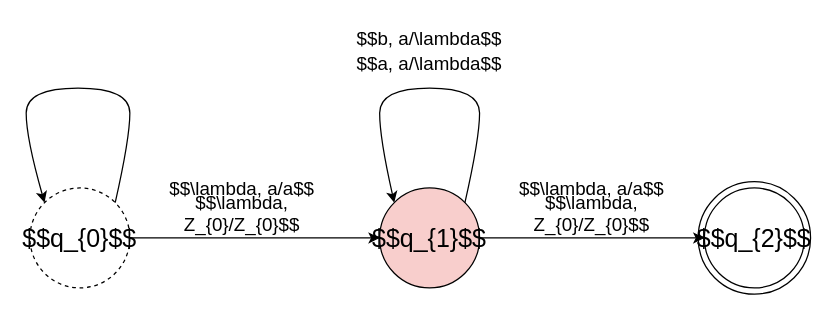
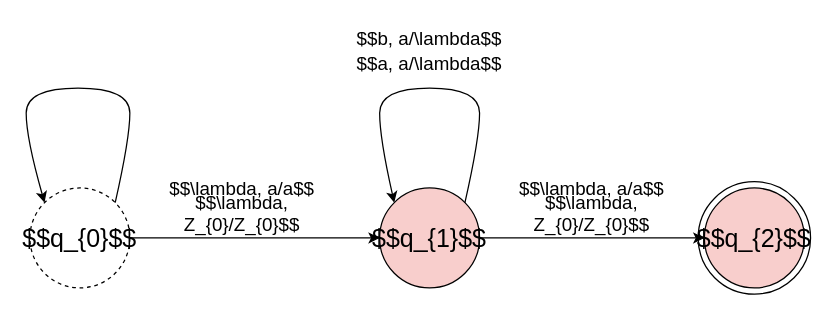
(754, 238) -> (754, 238)
